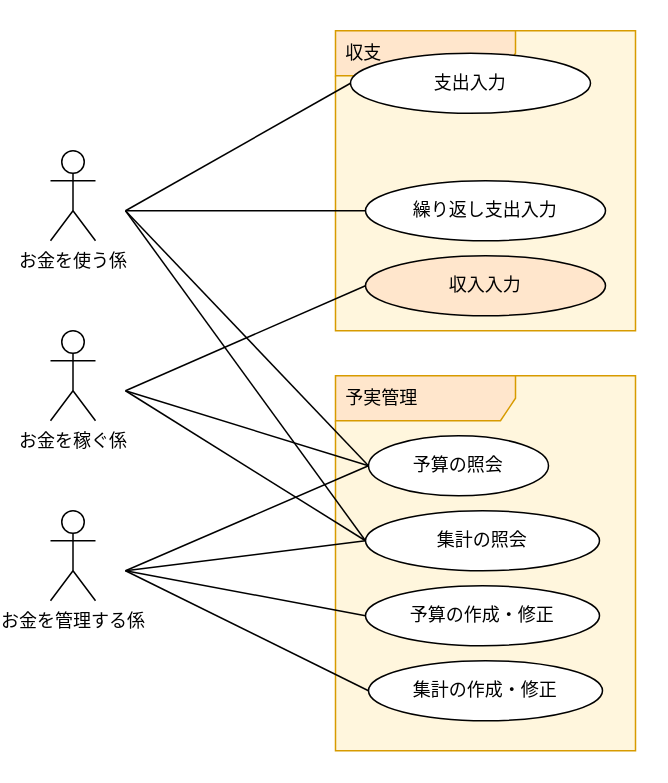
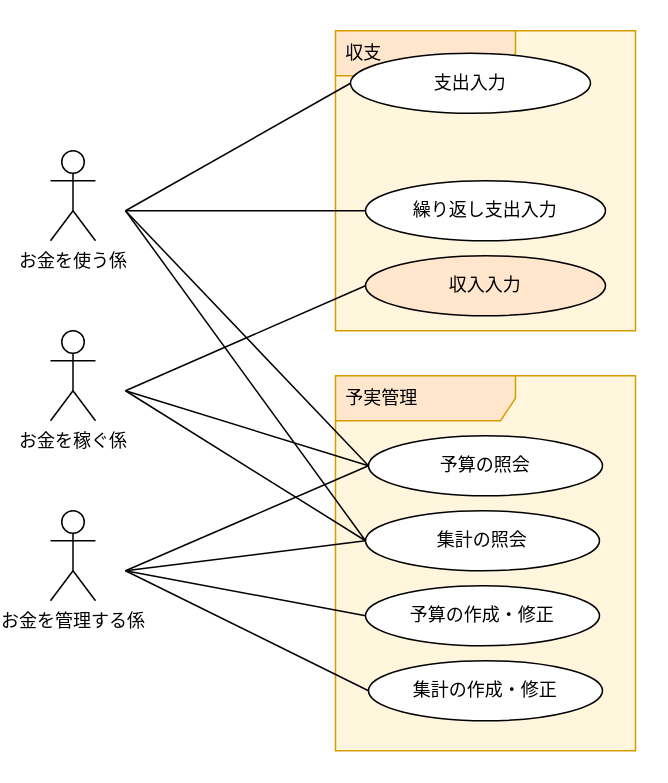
(458, 466) -> (485, 466)
